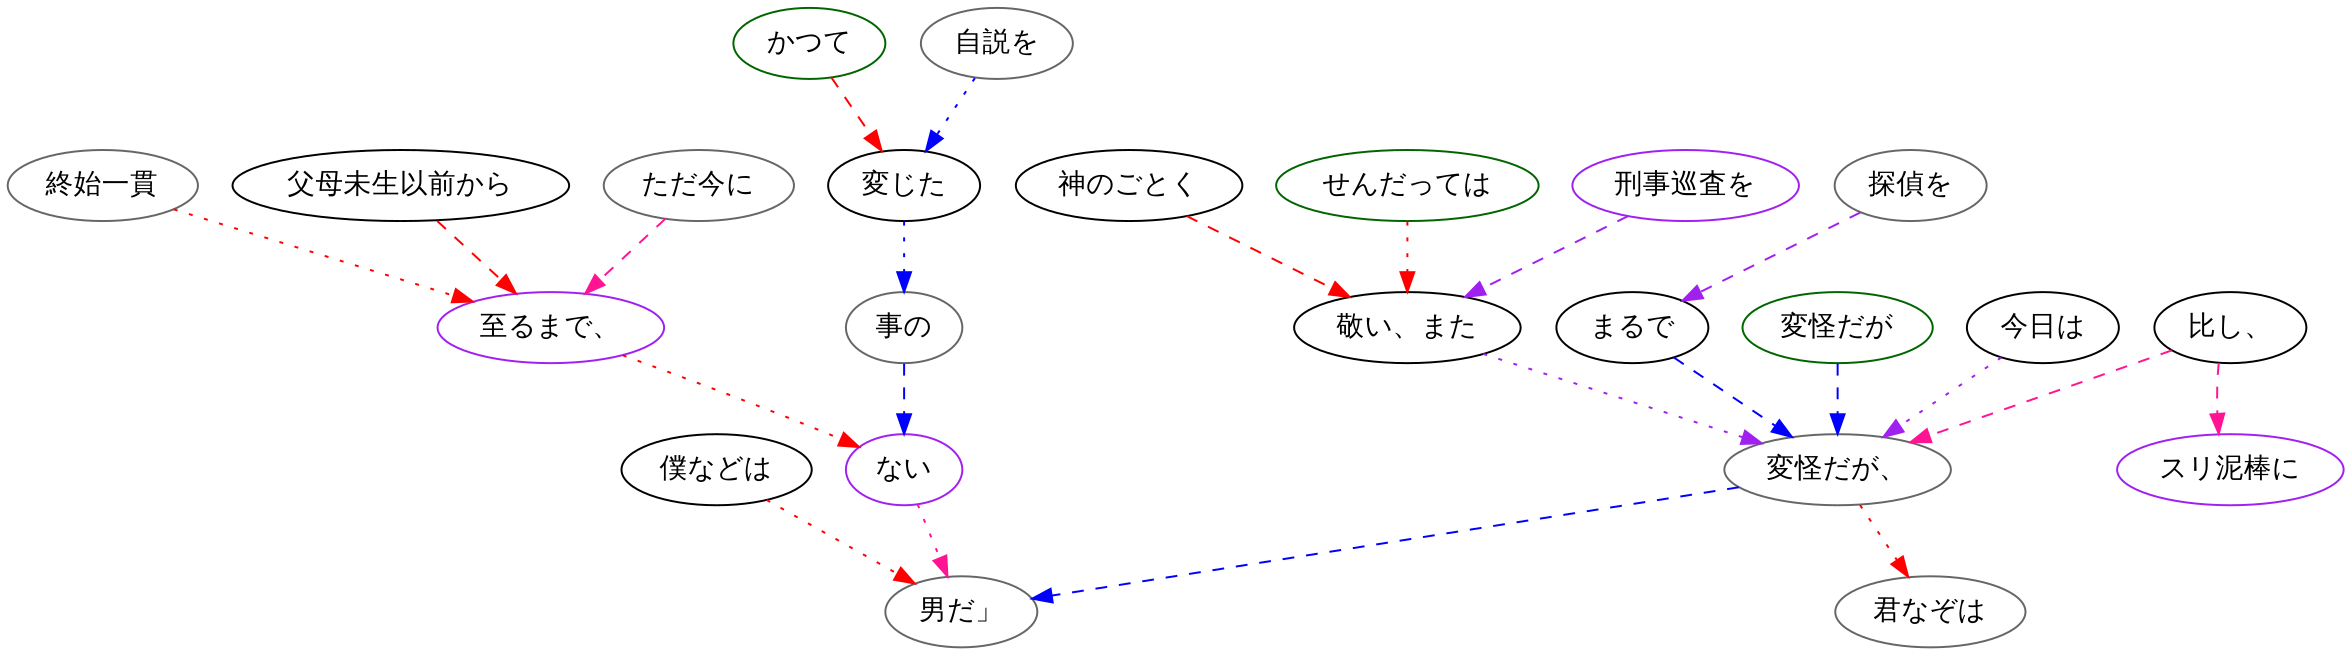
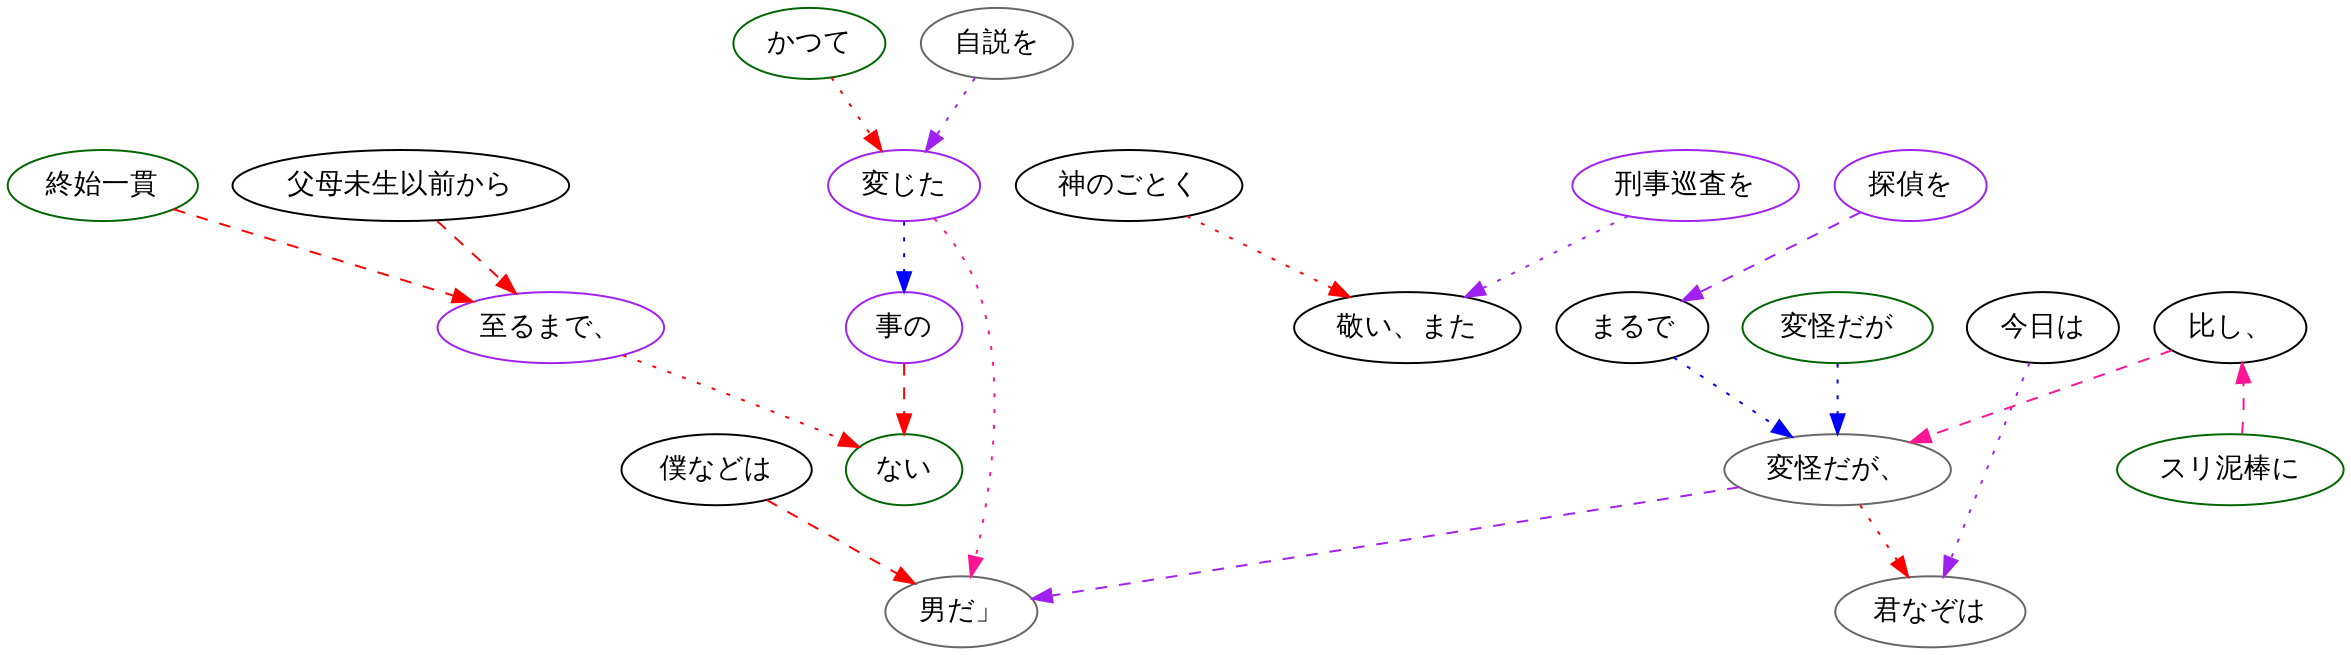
(851, 106) -> (851, 106)
(956, 106) -> (956, 106)
(103, 186) -> (103, 186)
(699, 186) -> none
(904, 186) -> (904, 186)
(1407, 186) -> none
(1911, 186) -> (1911, 186)
(1259, 252) -> (1259, 252)
(1556, 252) -> (1556, 252)
(314, 253) -> (314, 253)
(904, 328) -> (904, 328)
(2217, 388) -> (2244, 408)
(904, 389) -> (904, 389)
(1838, 389) -> (1838, 389)
(1725, 392) -> (1725, 392)
(1951, 392) -> (1990, 460)
(1613, 396) -> none
(904, 470) -> (904, 470)
(2230, 470) -> (2230, 470)
(929, 531) -> (994, 381)
(832, 537) -> (832, 537)
(1395, 541) -> (1395, 541)
